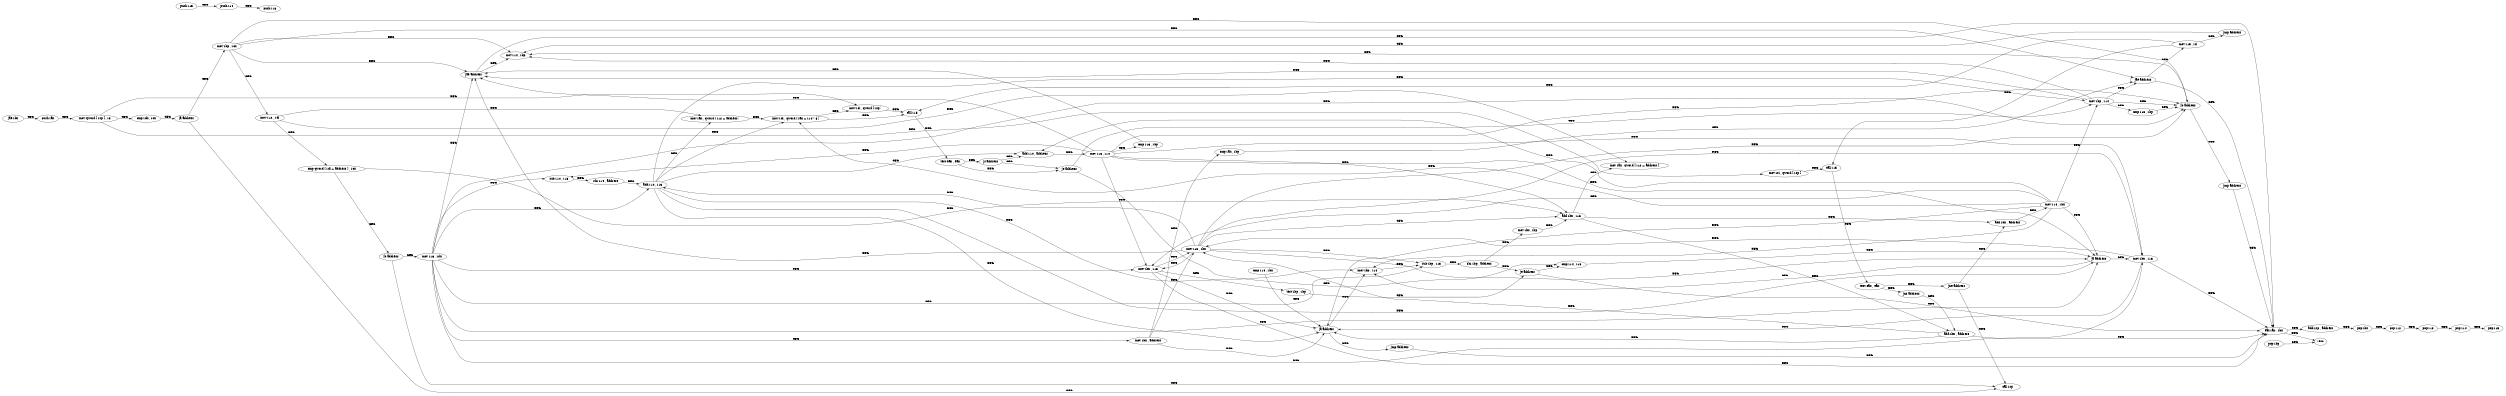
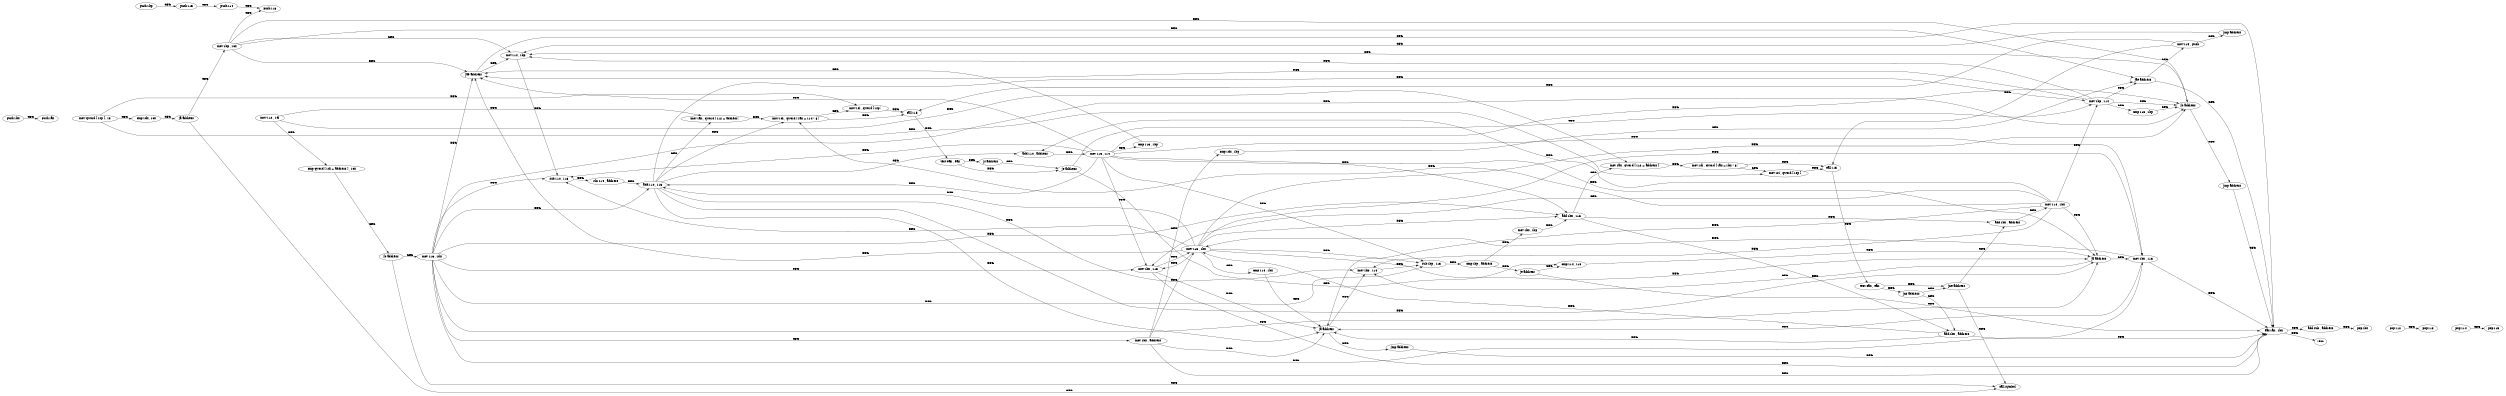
none -> (146, 6)
(391, 37) -> (391, 37)
(2188, 44) -> (2188, 44)
(248, 81) -> (240, 23)
none -> (537, 116)
(13, 119) -> (13, 119)
(64, 119) -> none
(1229, 152) -> (1229, 152)
(1010, 158) -> none
none -> (1715, 166)
none -> (889, 185)
none -> (1261, 209)
(958, 211) -> (998, 236)
(1400, 221) -> (1400, 221)
none -> (876, 232)
(1479, 264) -> (1479, 264)
none -> (1221, 270)
none -> (1933, 290)
(1296, 292) -> none
(928, 302) -> (928, 302)
(2321, 328) -> (2321, 328)
(2378, 328) -> none
(2443, 328) -> none
(2274, 344) -> none
none -> (1717, 375)
(2008, 387) -> (2008, 387)
